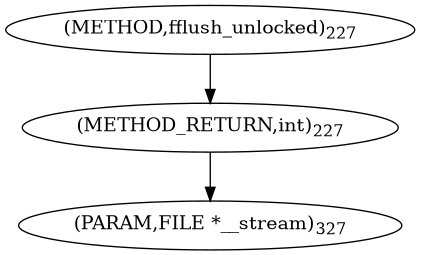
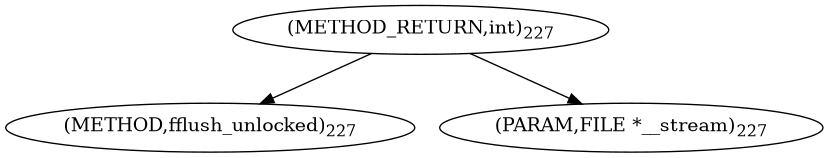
(210, 72) -> (322, 76)
(331, 223) -> (752, 126)
